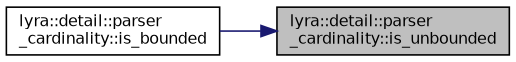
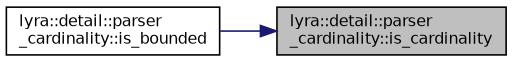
(393, 31) -> (392, 31)
